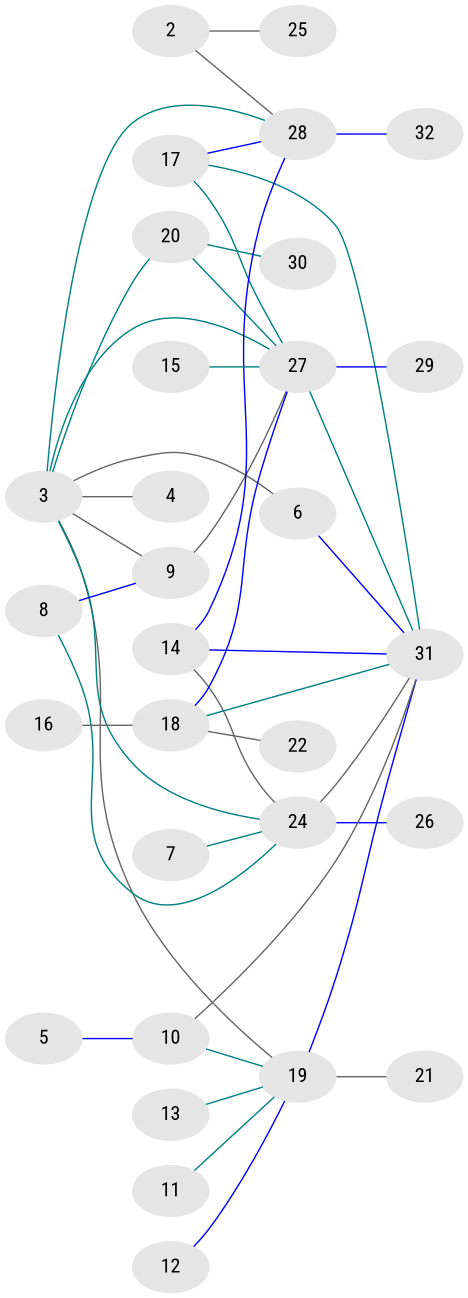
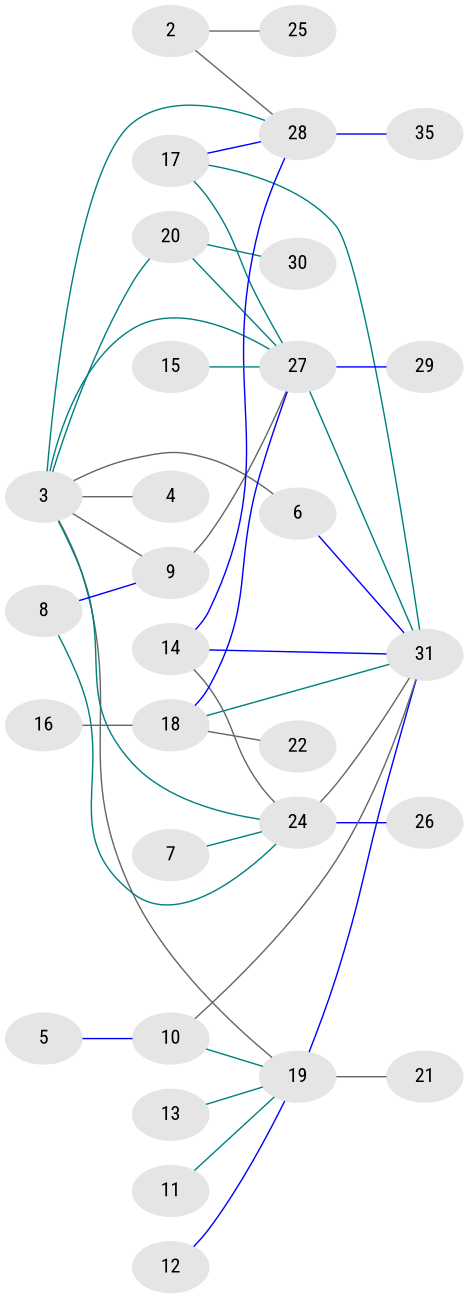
(425, 134) -> (425, 134)
